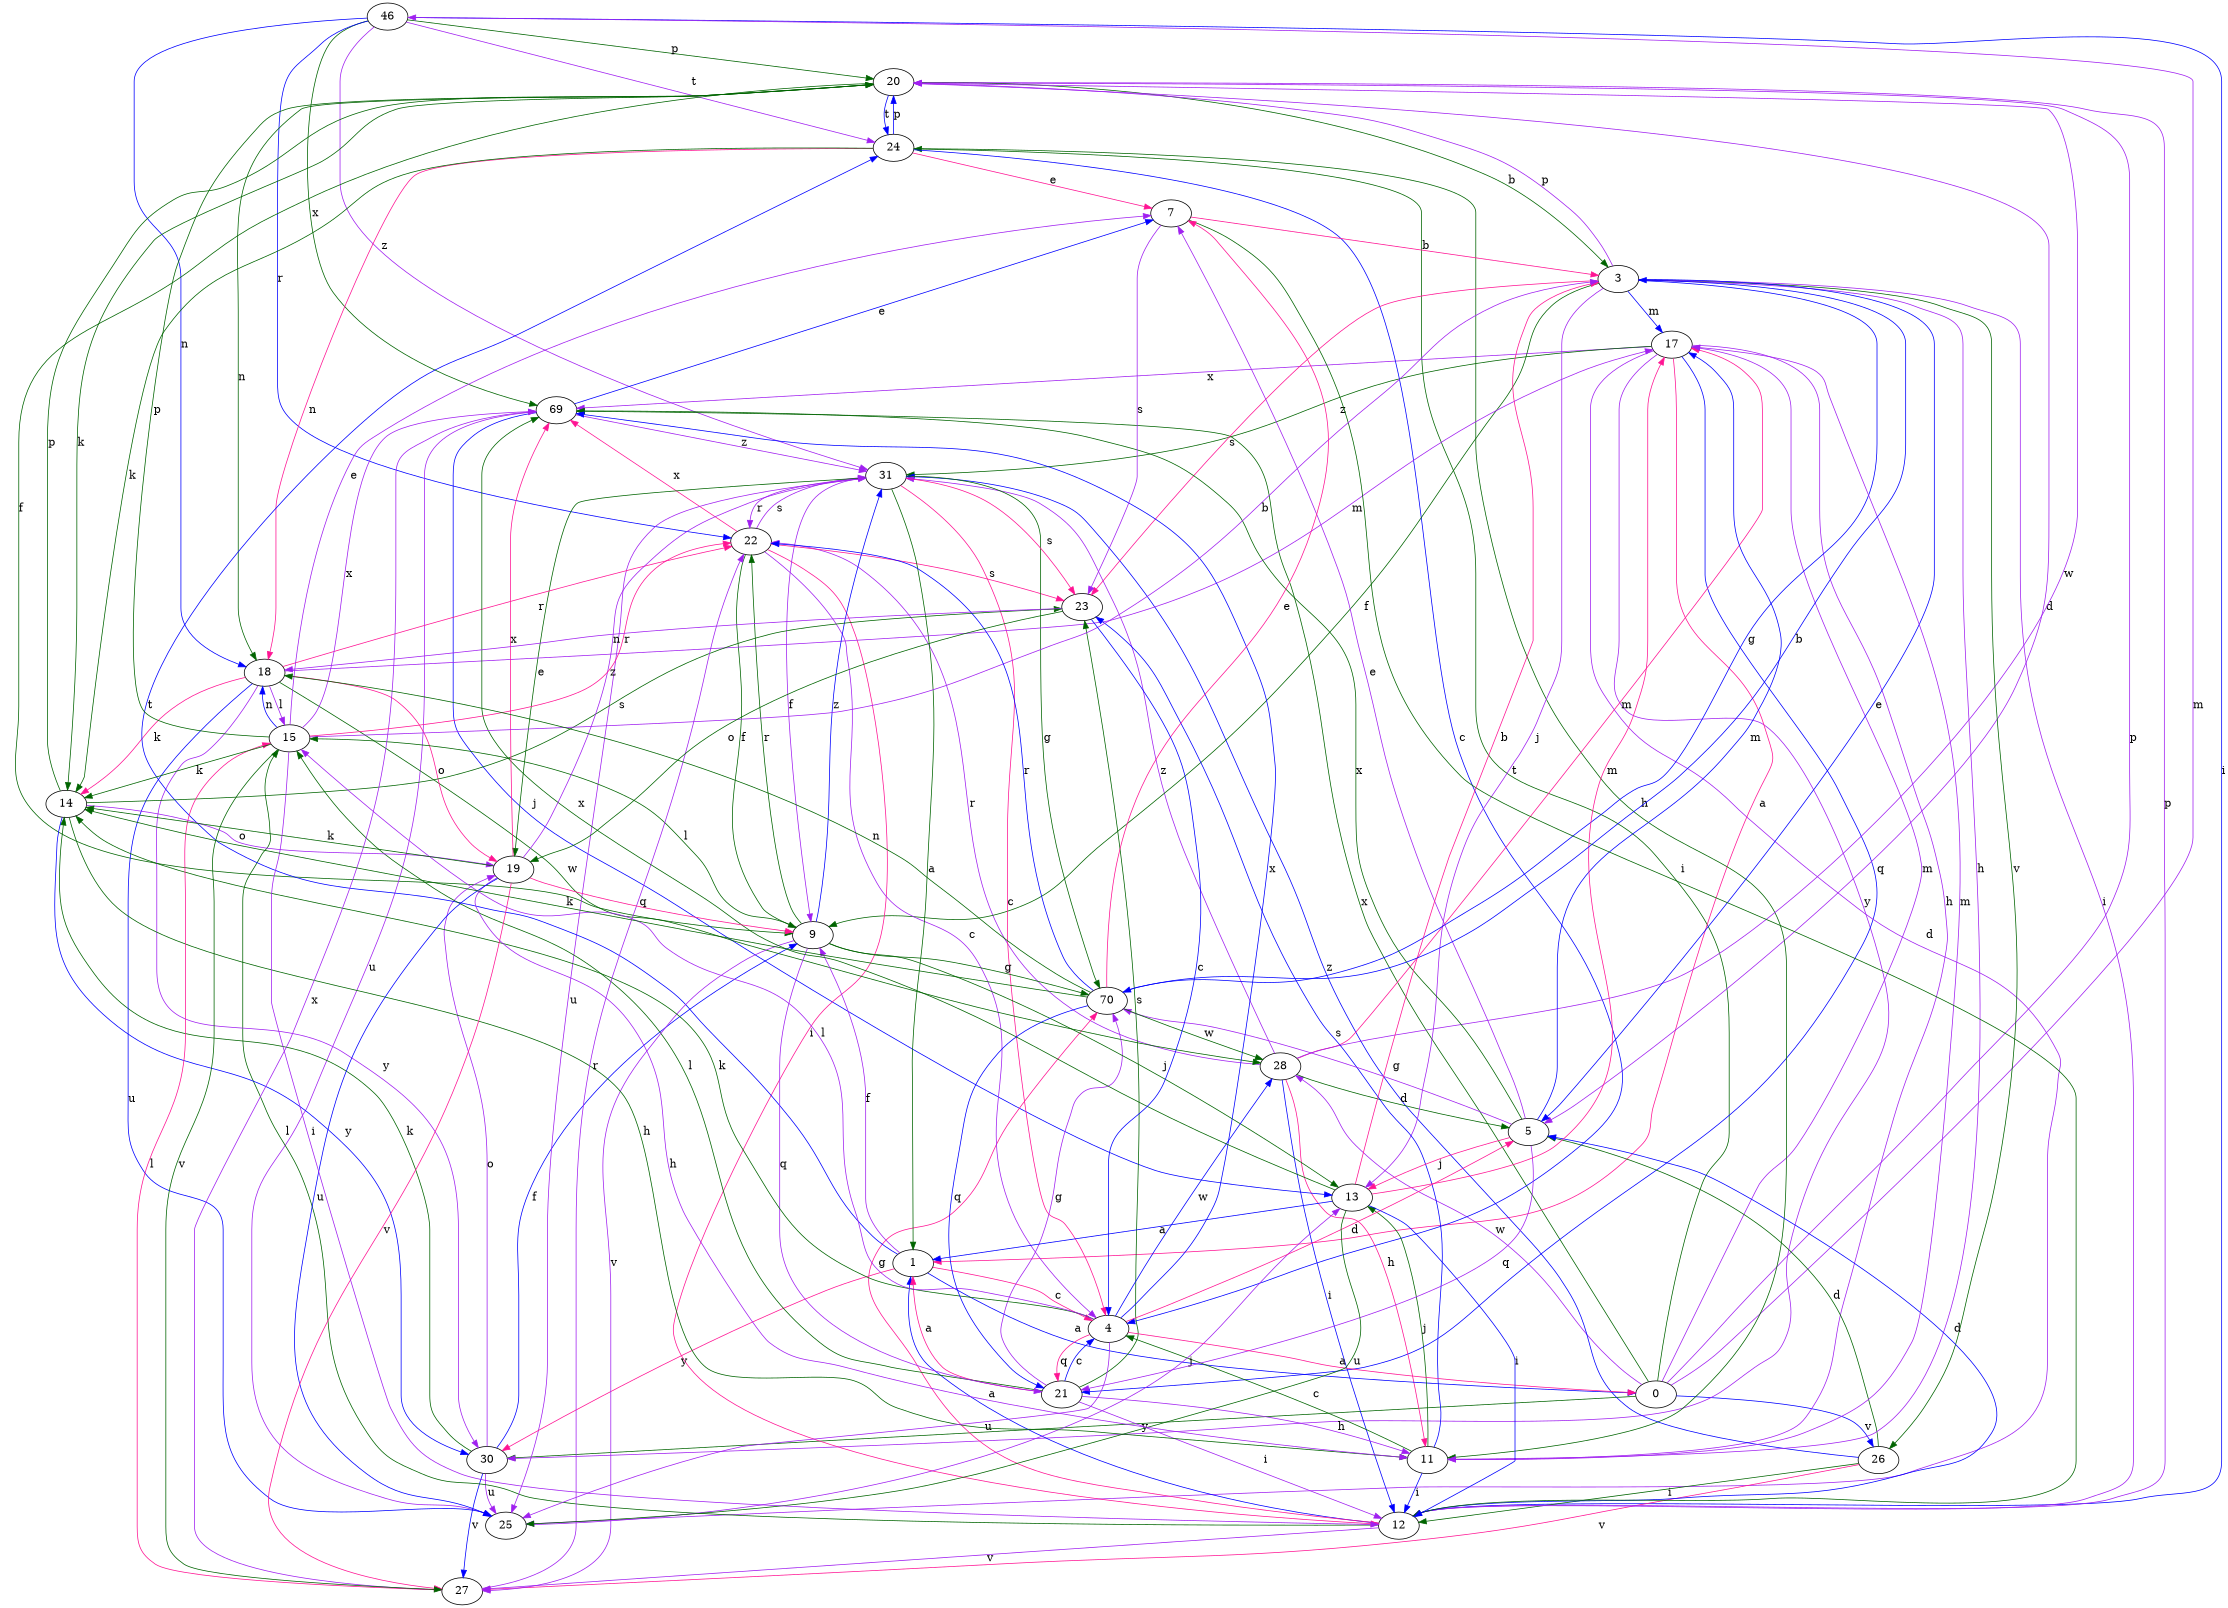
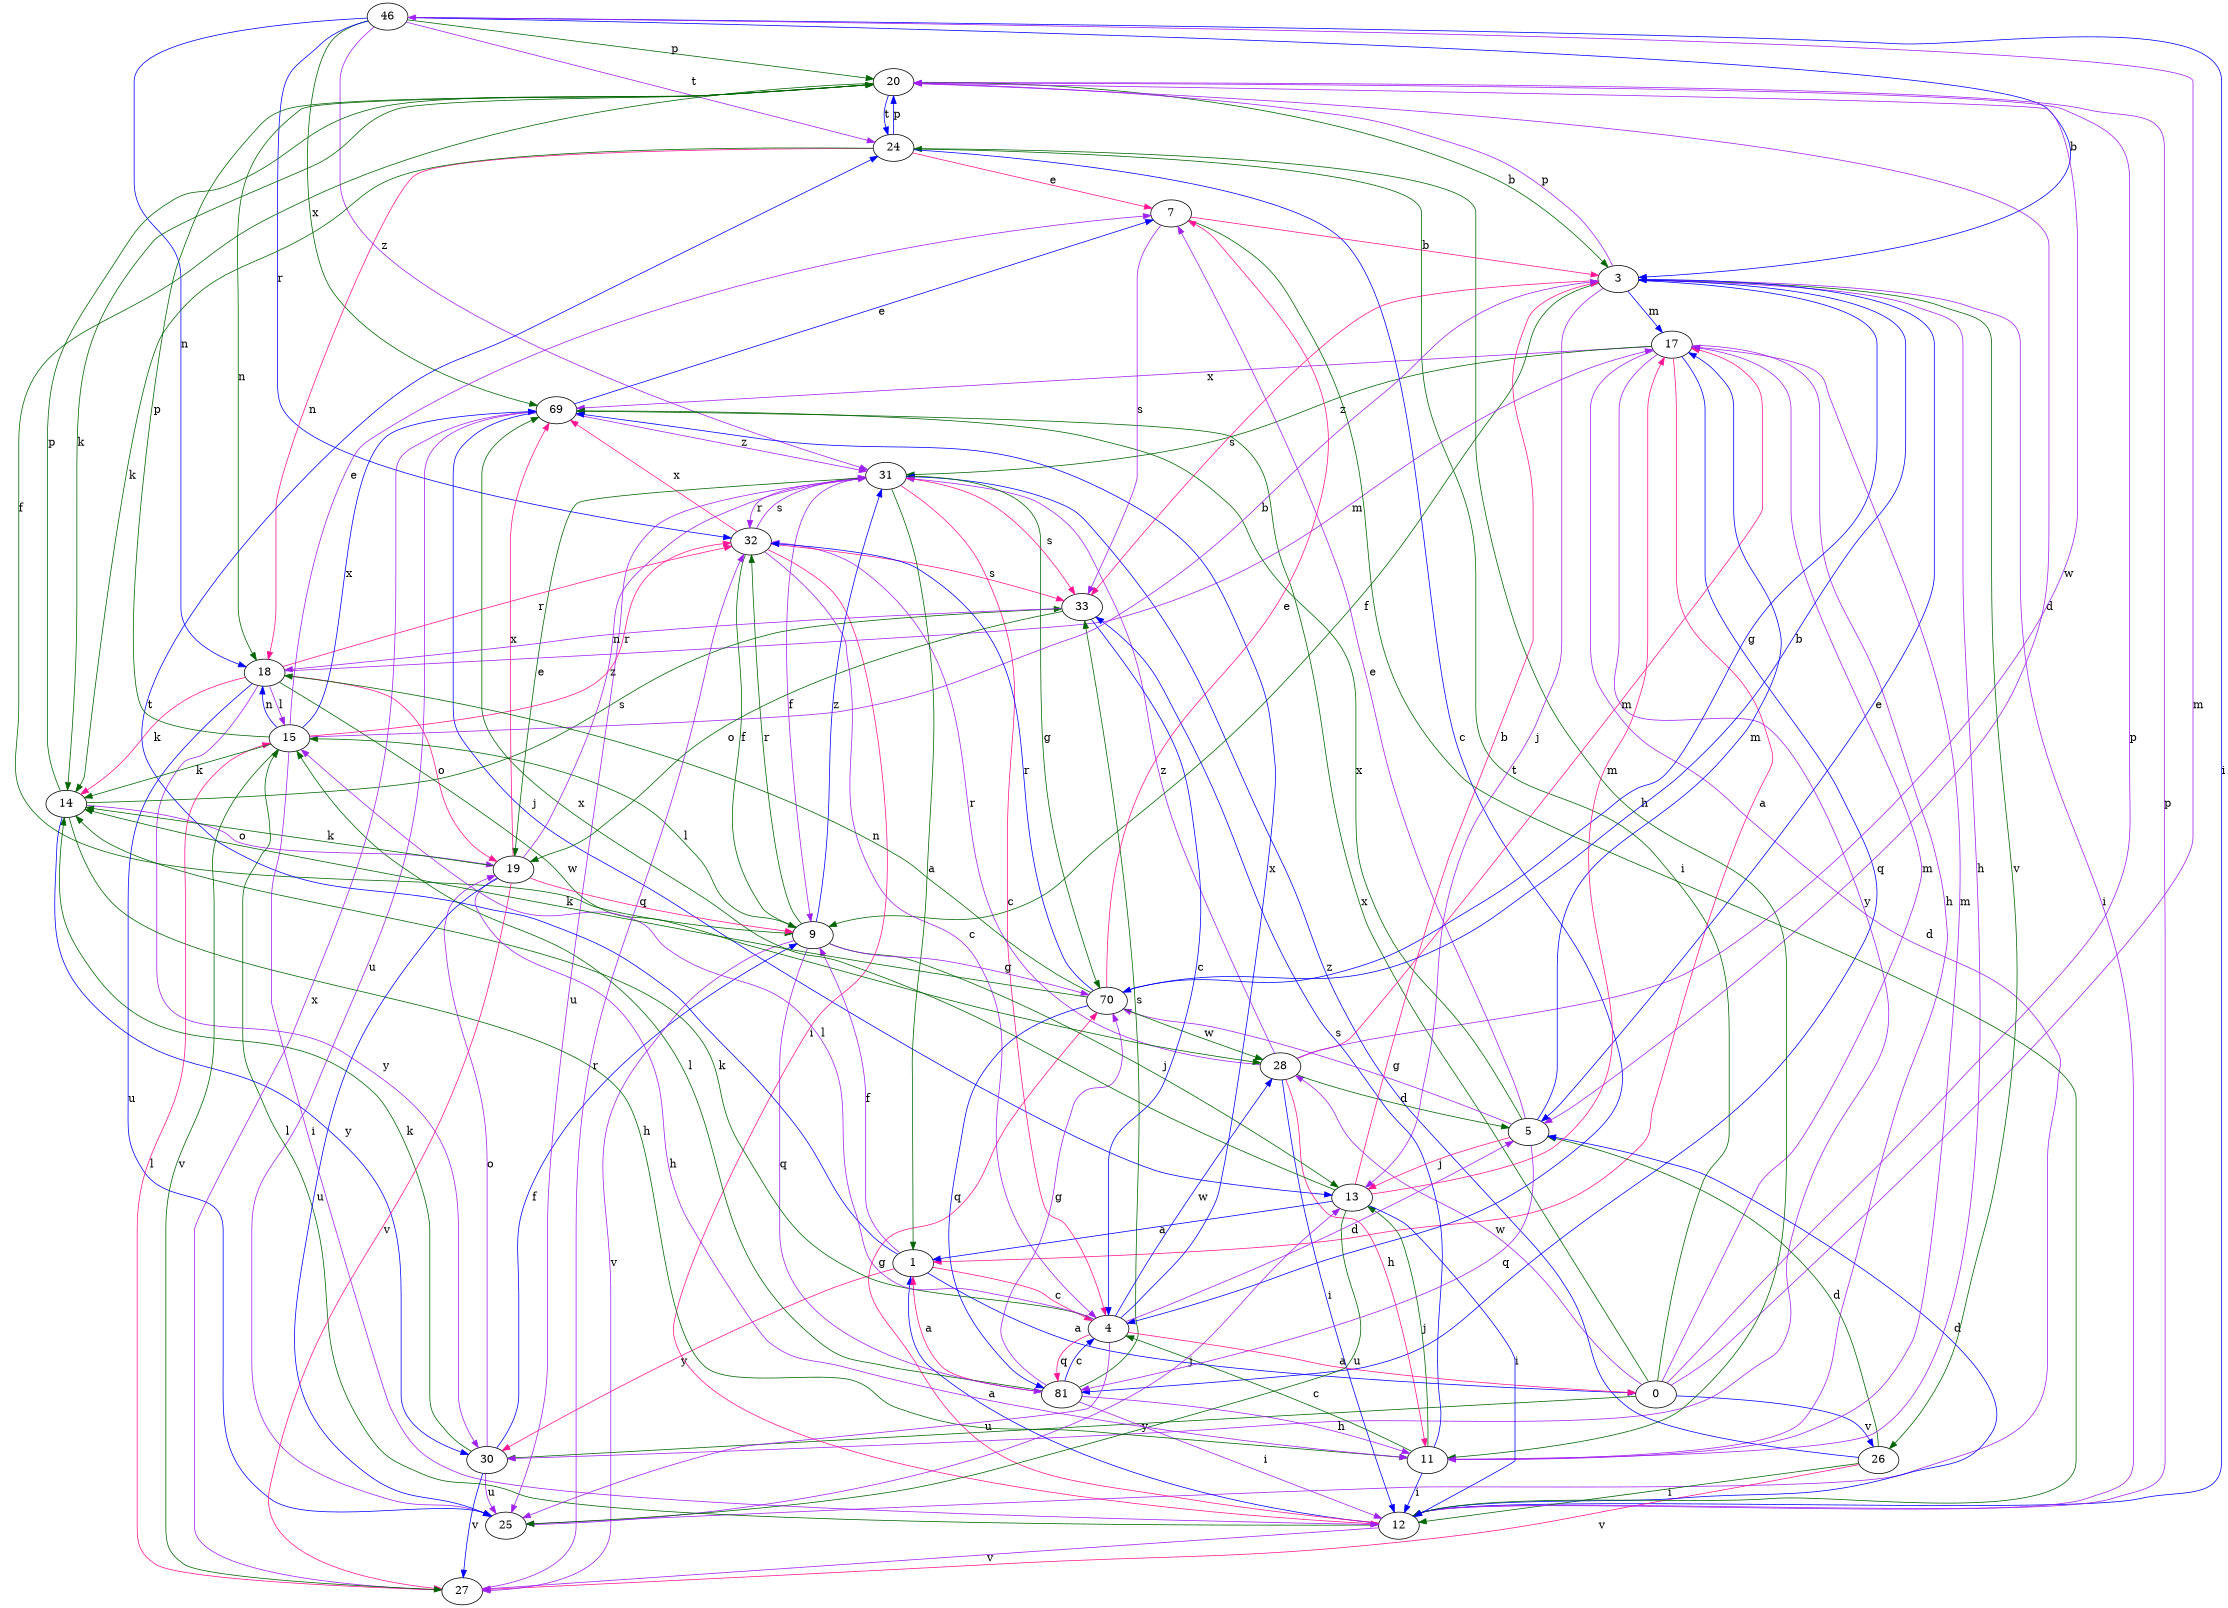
none -> (1485, 51)
(355, 510) -> (355, 510)
(751, 541) -> (751, 541)
(1082, 607) -> (1082, 607)
(956, 963) -> (956, 963)
(1329, 1235) -> (1329, 1235)
(1062, 1394) -> (1062, 1394)
